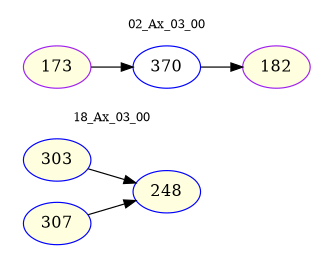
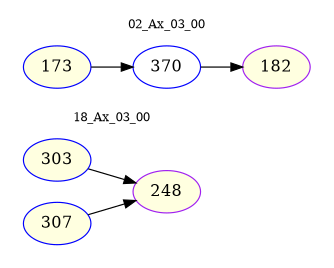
(57, 67) -> (57, 67)
(167, 192) -> (167, 192)
